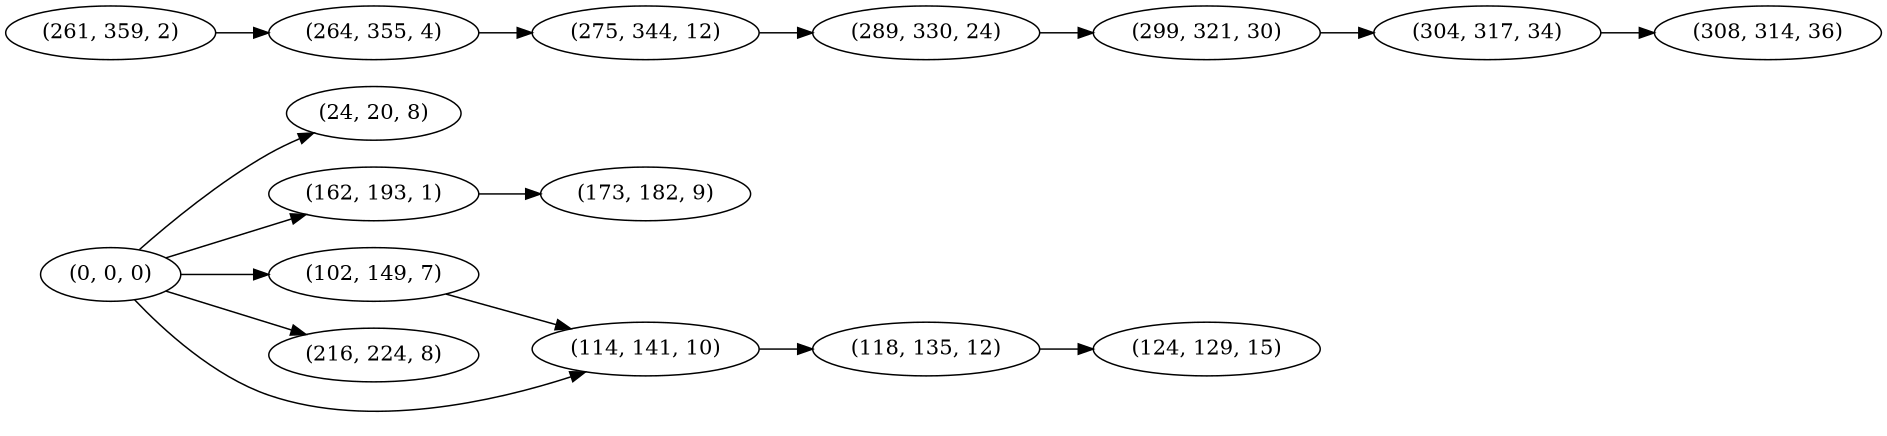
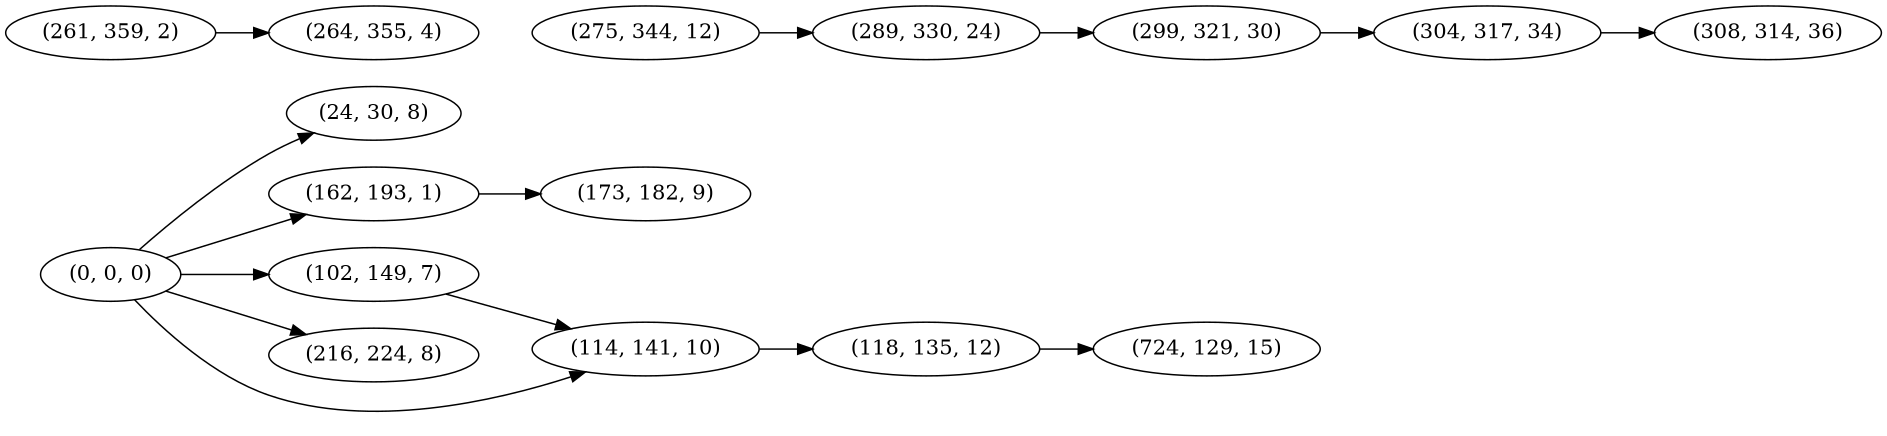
(498, 33) -> none
(374, 113) -> (374, 113)
(1207, 349) -> (1207, 349)
